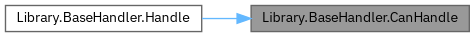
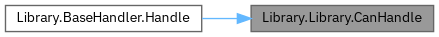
(360, 19) -> (342, 19)
